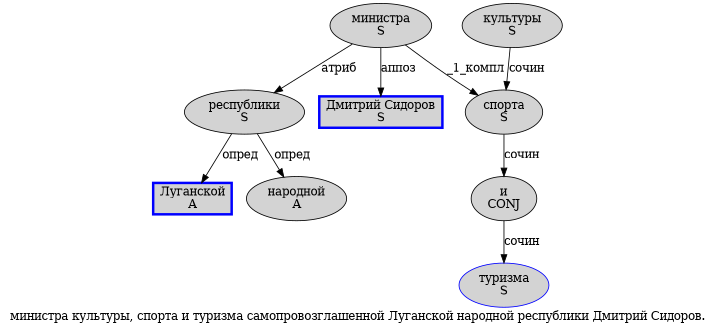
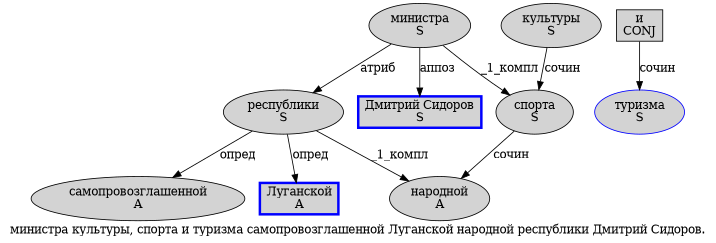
(504, 151) -> (491, 152)
(292, 155) -> (400, 155)
none -> (138, 199)
(504, 199) -> (640, 26)
